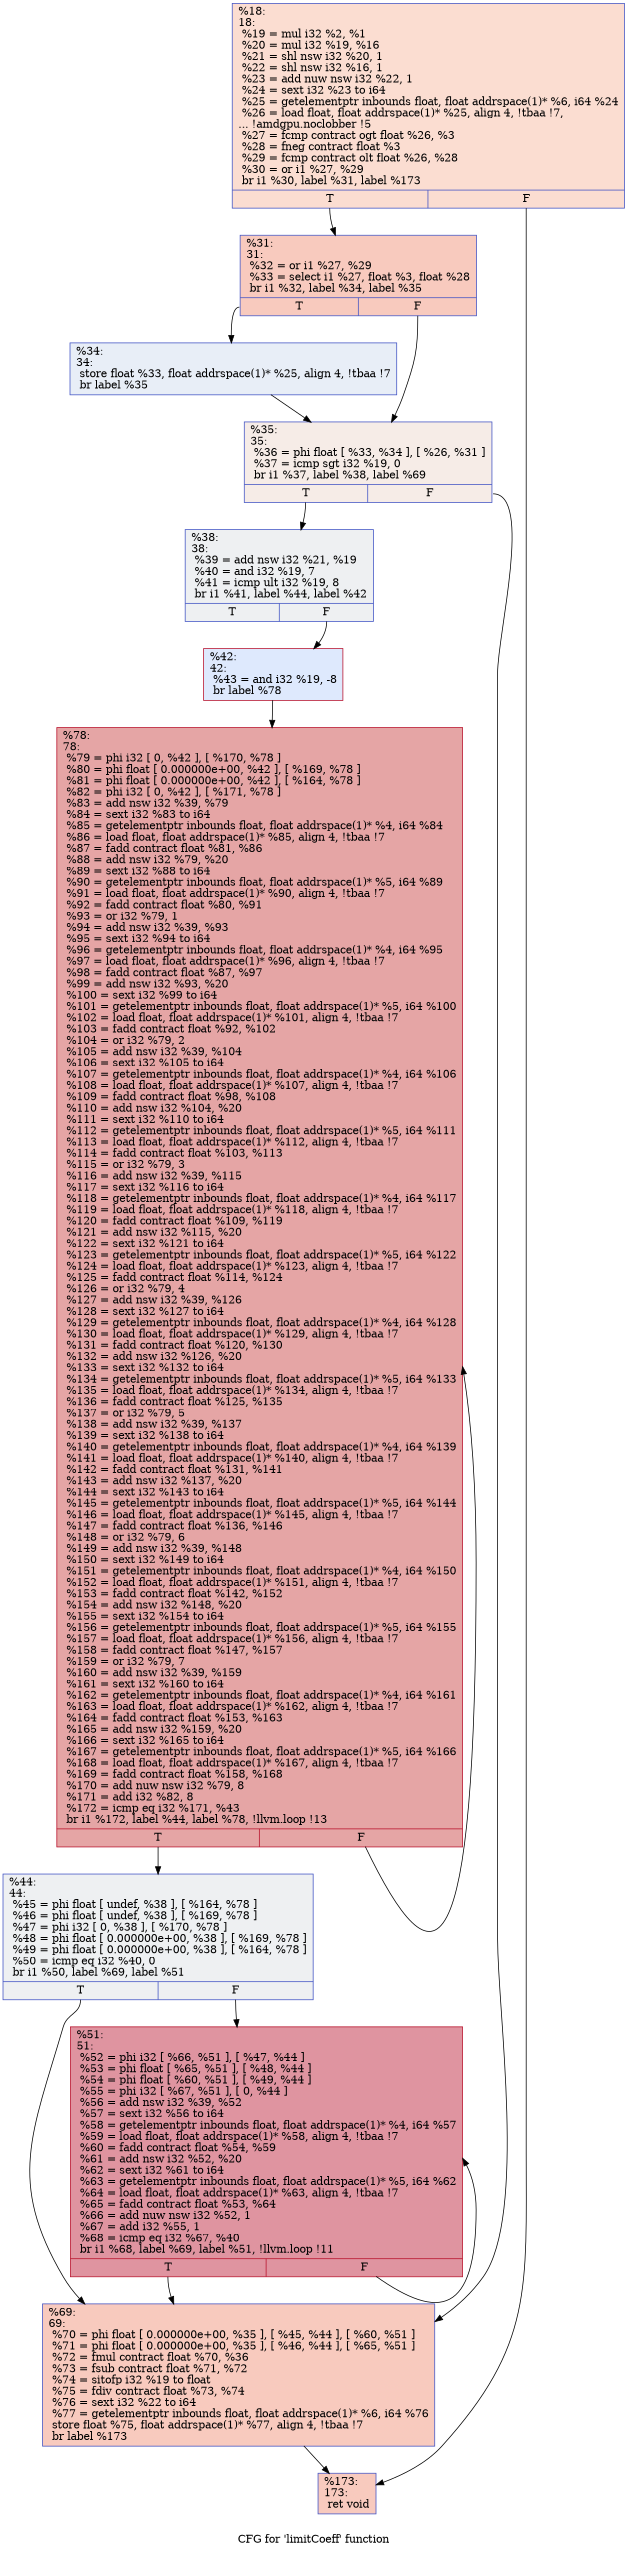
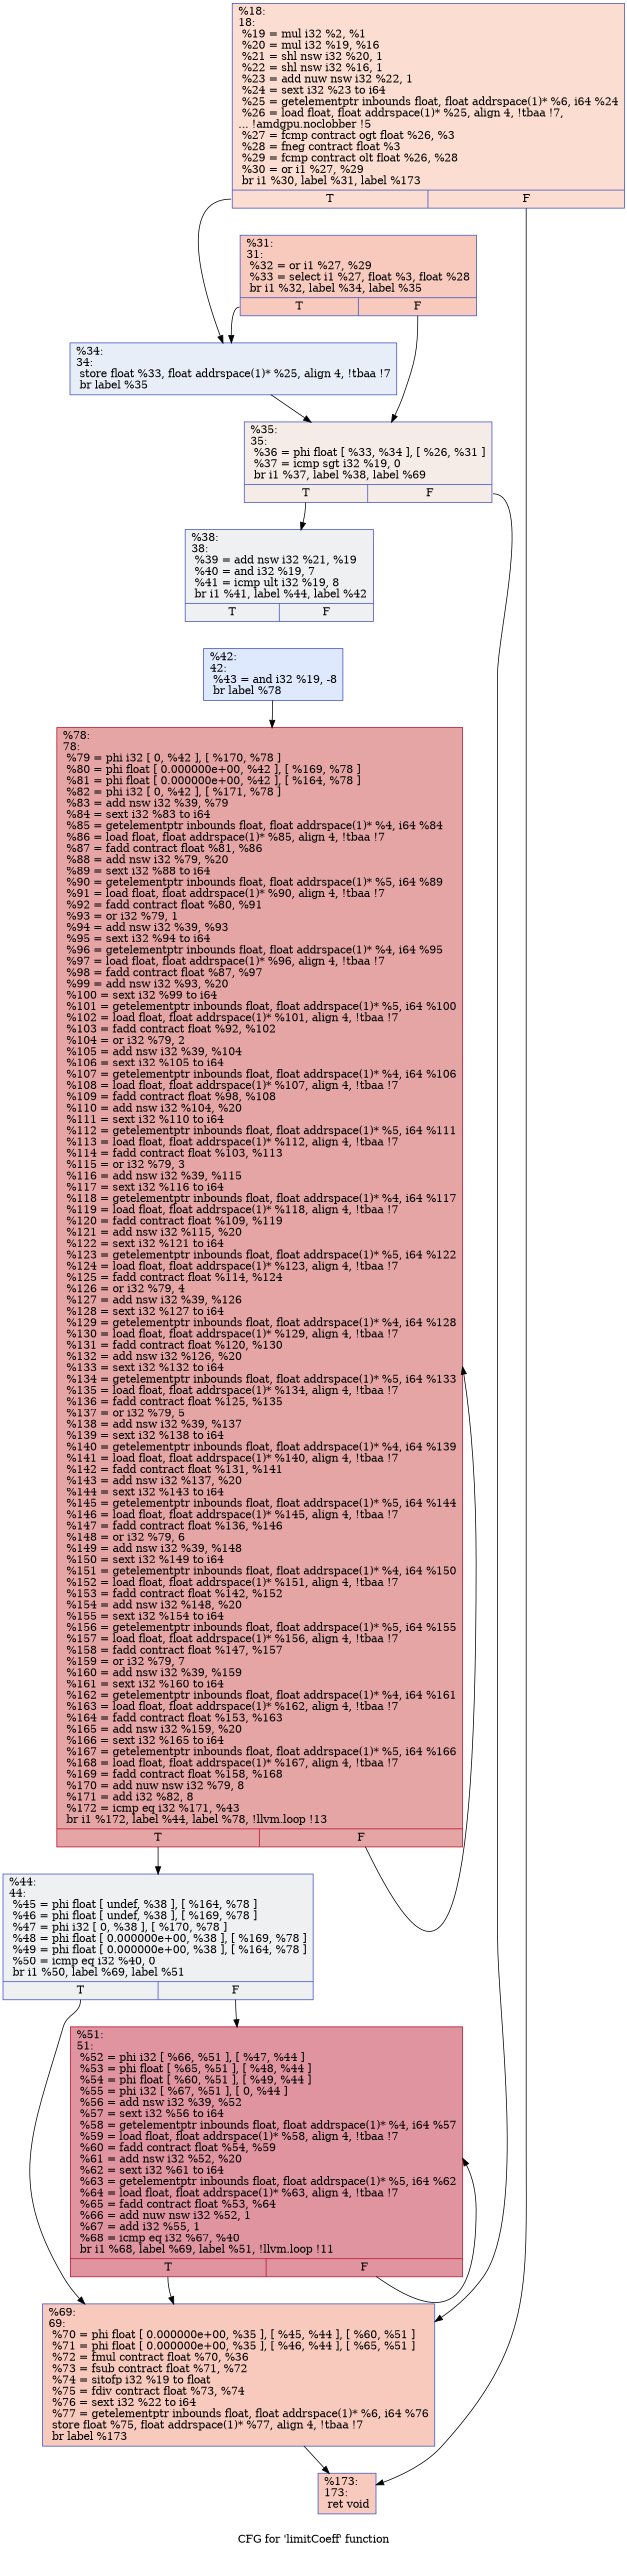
(331, 218) -> (200, 260)
(325, 633) -> none
(273, 674) -> (273, 674)
